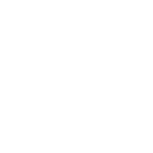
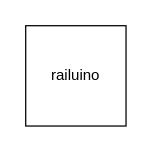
none -> (76, 76)
